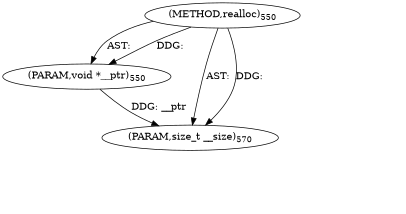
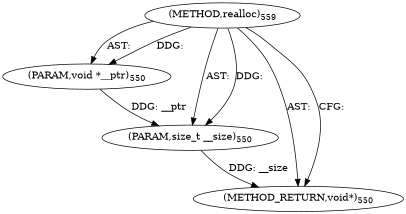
(269, 14) -> (269, 14)
(244, 137) -> (244, 137)
none -> (298, 199)
